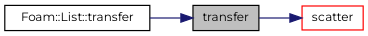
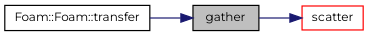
(77, 18) -> (77, 18)
(226, 18) -> (226, 18)
